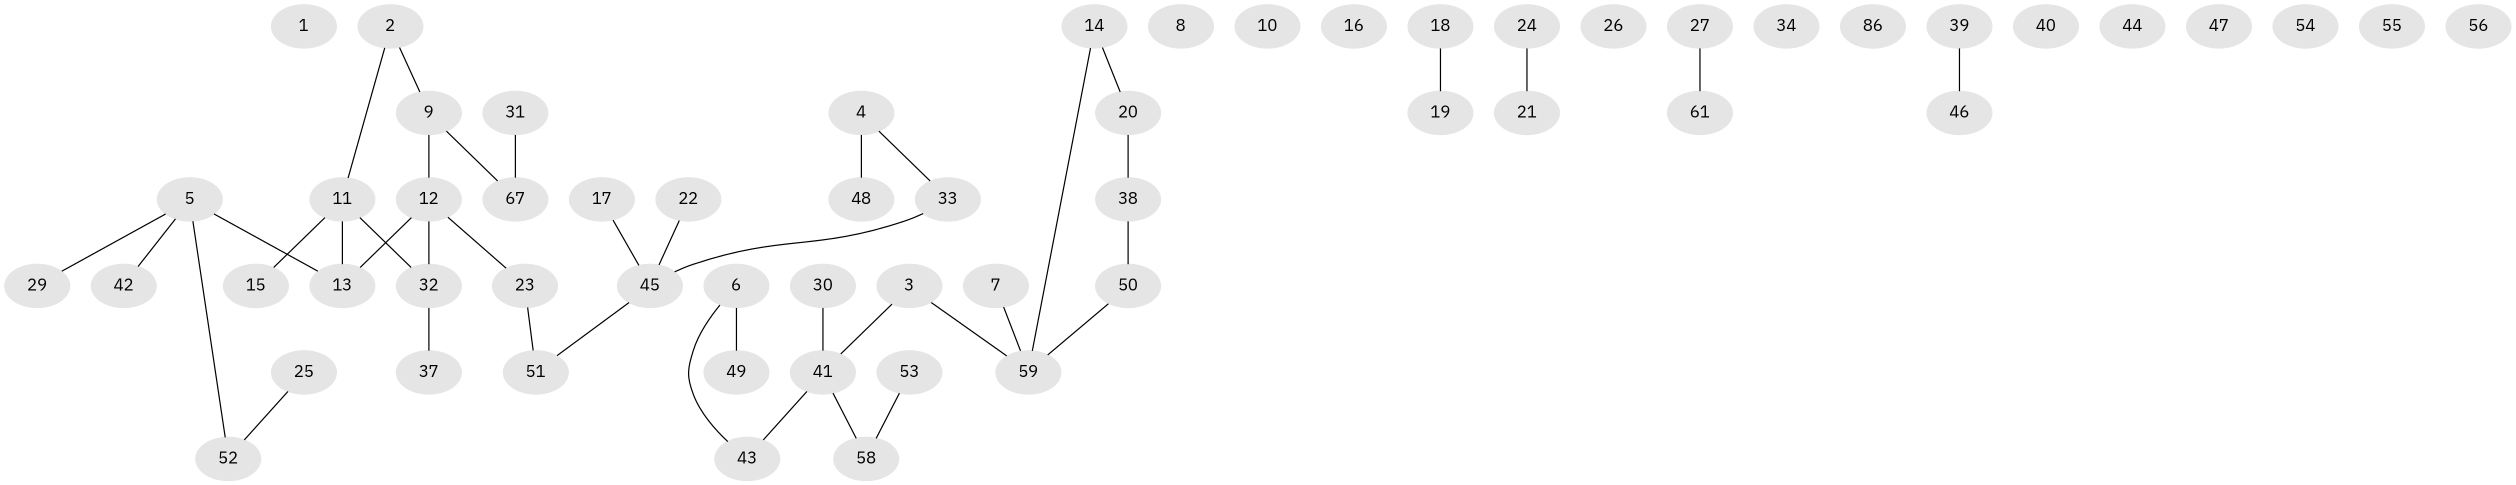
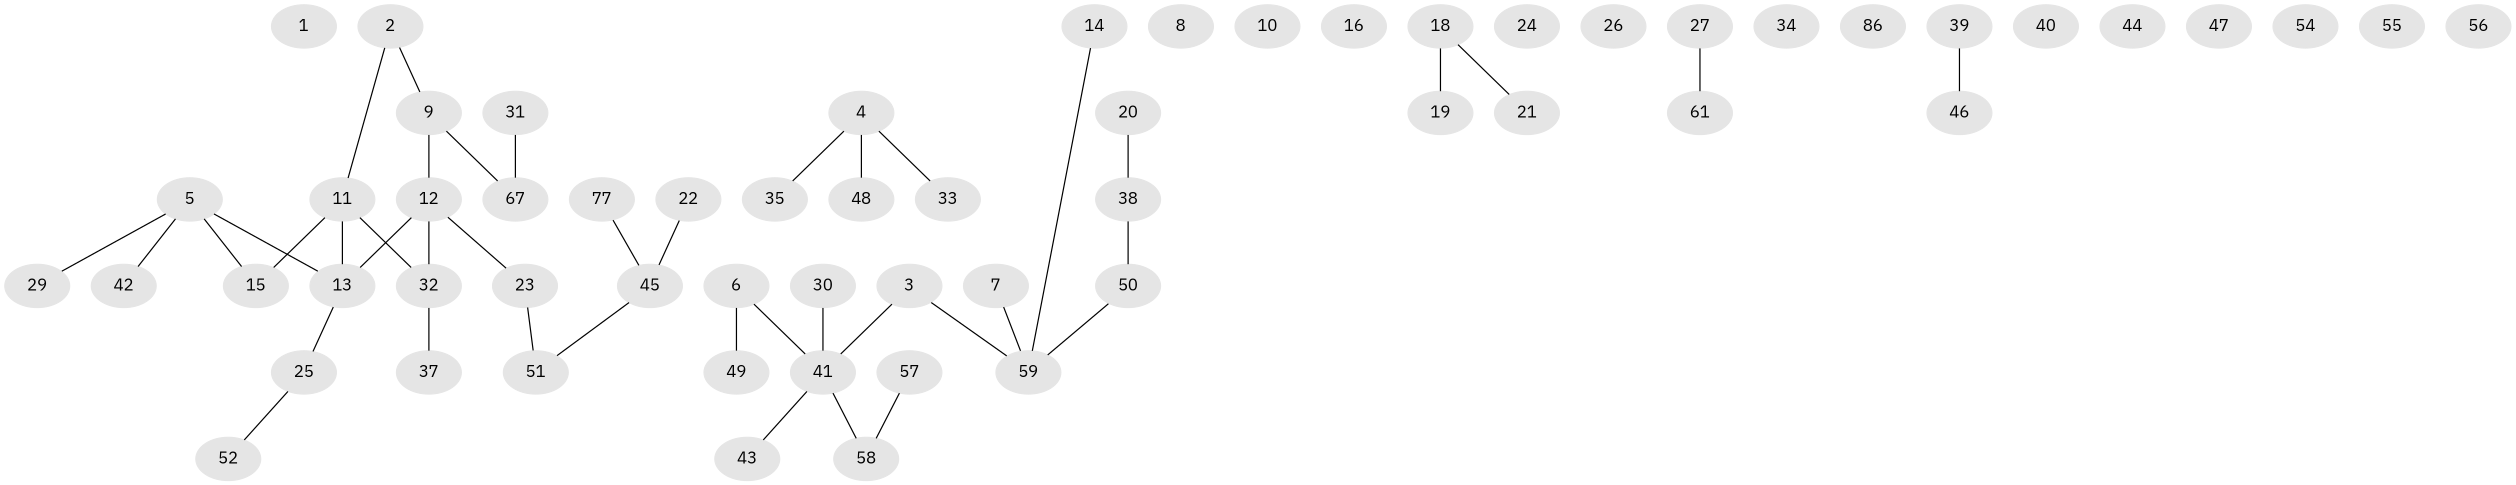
(1111, 70) -> none
(1527, 70) -> (1484, 70)
(602, 199) -> (602, 199)
none -> (775, 199)
(799, 243) -> none
(209, 329) -> (223, 243)
none -> (323, 329)
(909, 372) -> (909, 372)
(689, 375) -> (780, 329)
